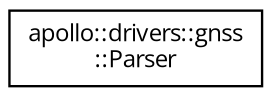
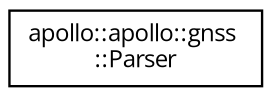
(136, 48) -> (136, 48)
